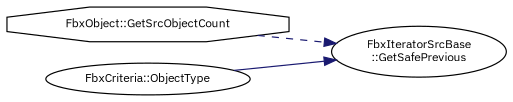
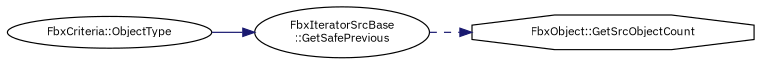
(291, 39) -> (445, 32)
